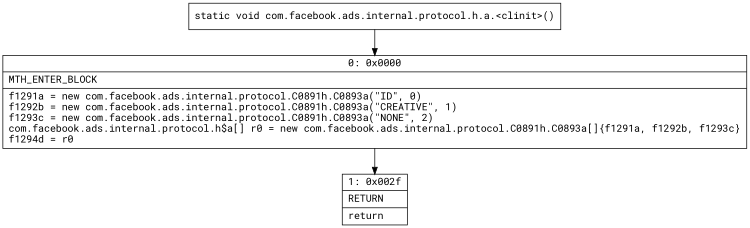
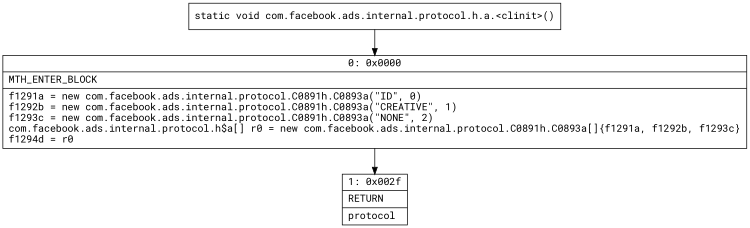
(366, 216) -> (372, 216)
